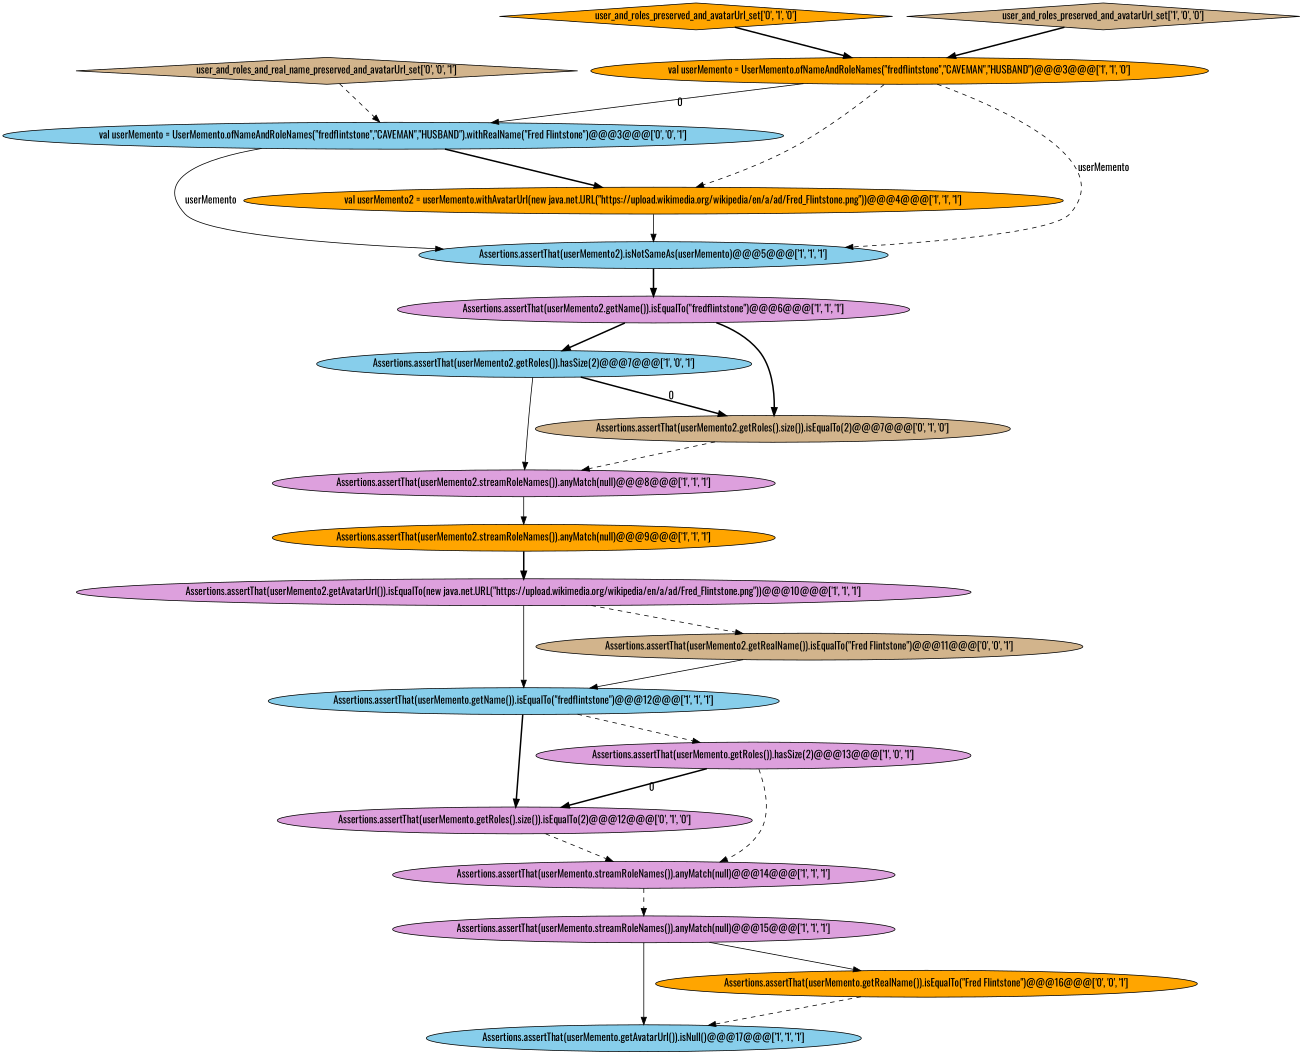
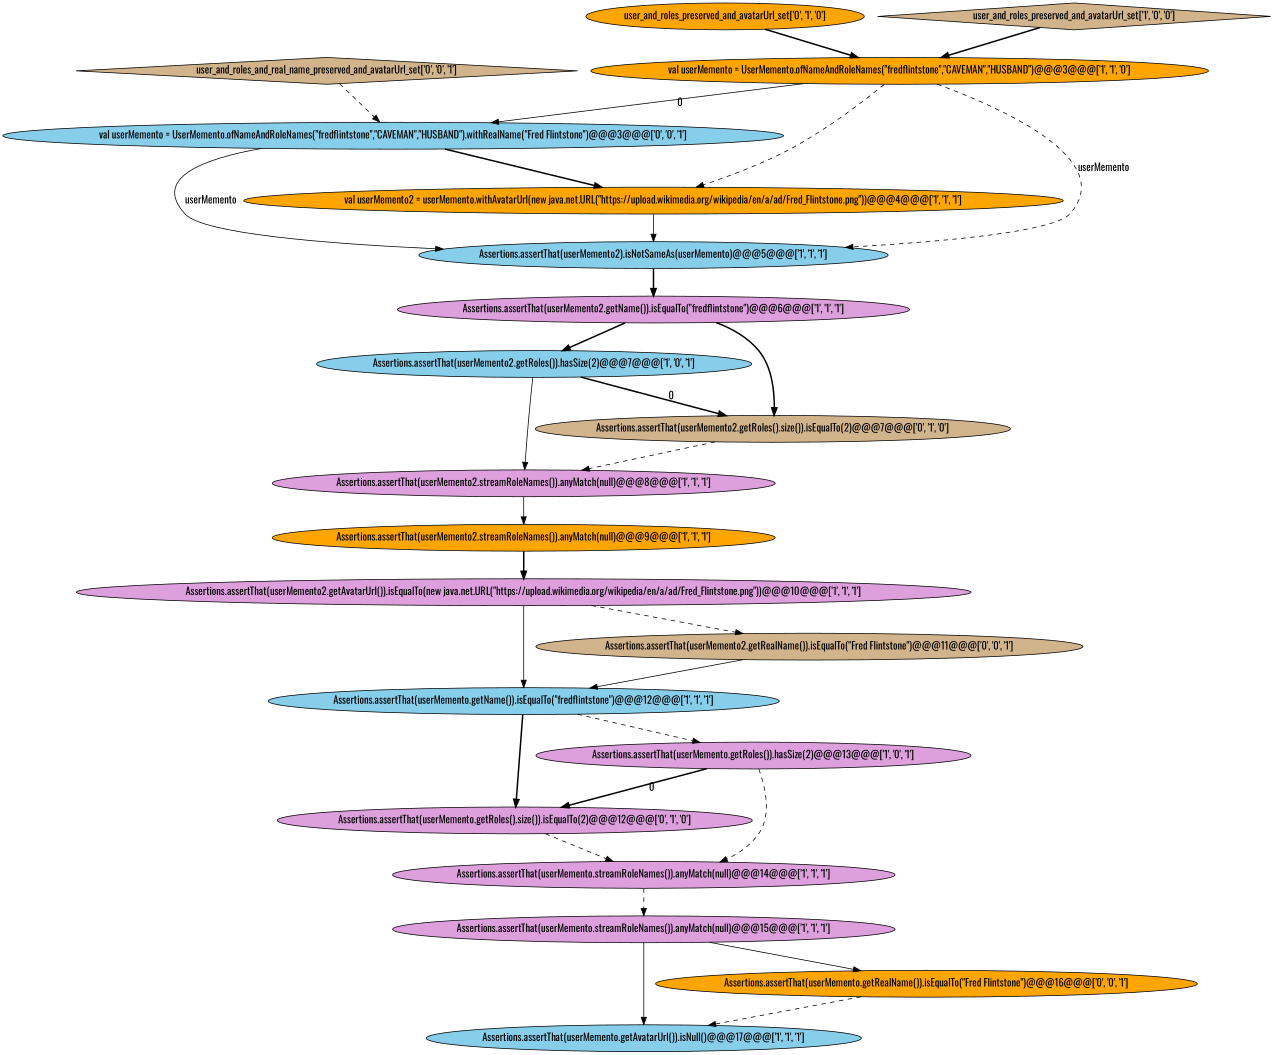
(696, 16) -> (725, 16)
